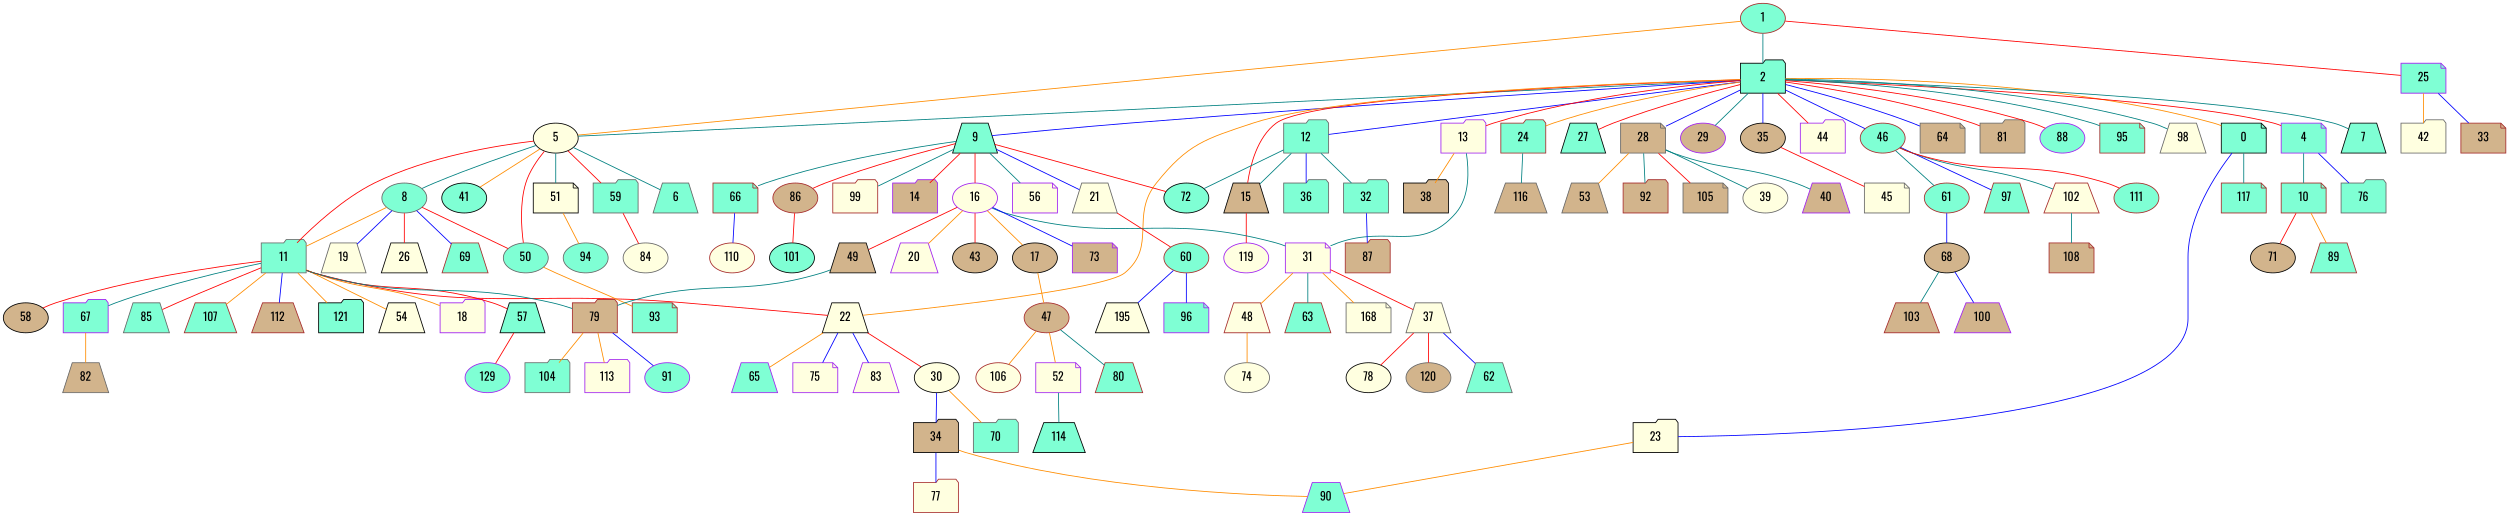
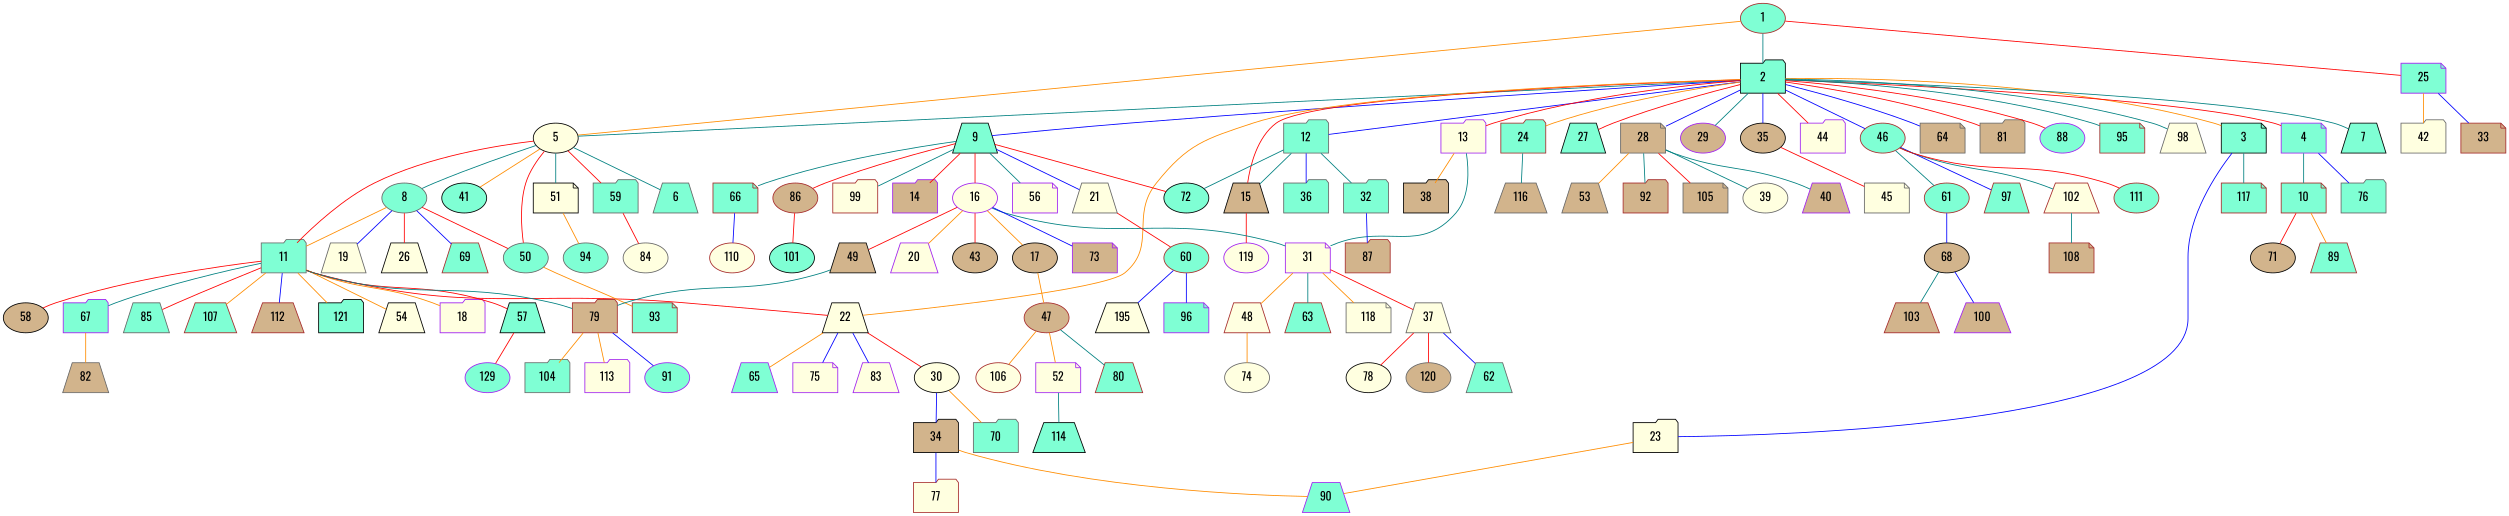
(2244, 138) -> (2244, 138)
(1369, 318) -> (1369, 318)
